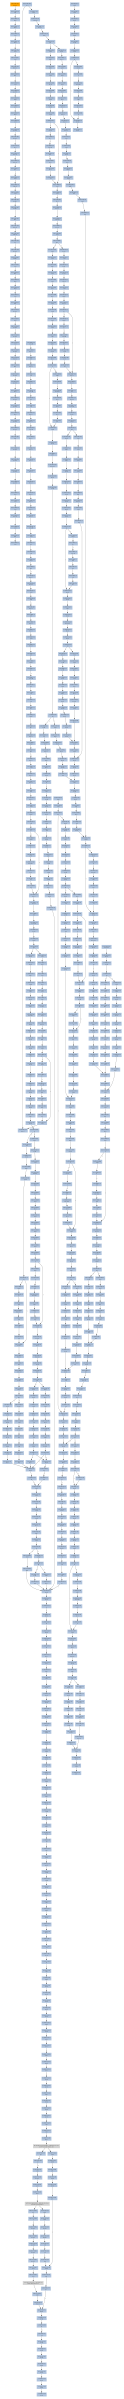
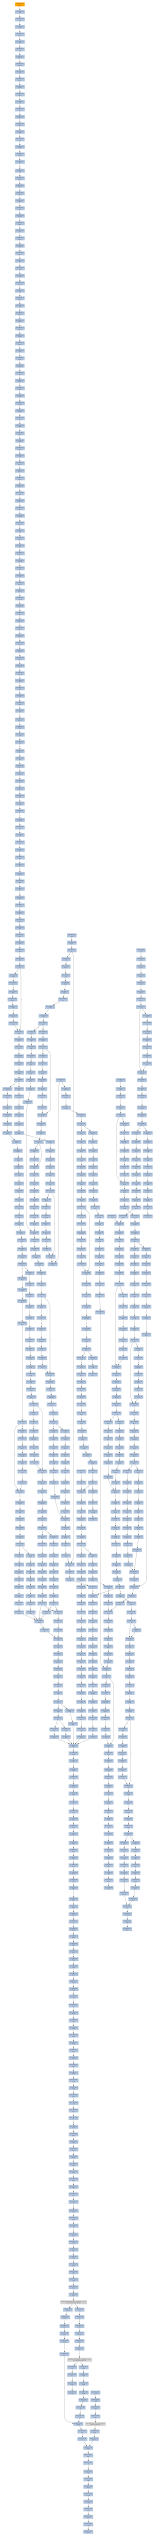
(64, 273) -> none
(57, 406) -> none
none -> (20, 508)
(105, 1075) -> none
none -> (142, 1089)
(33, 2244) -> none
